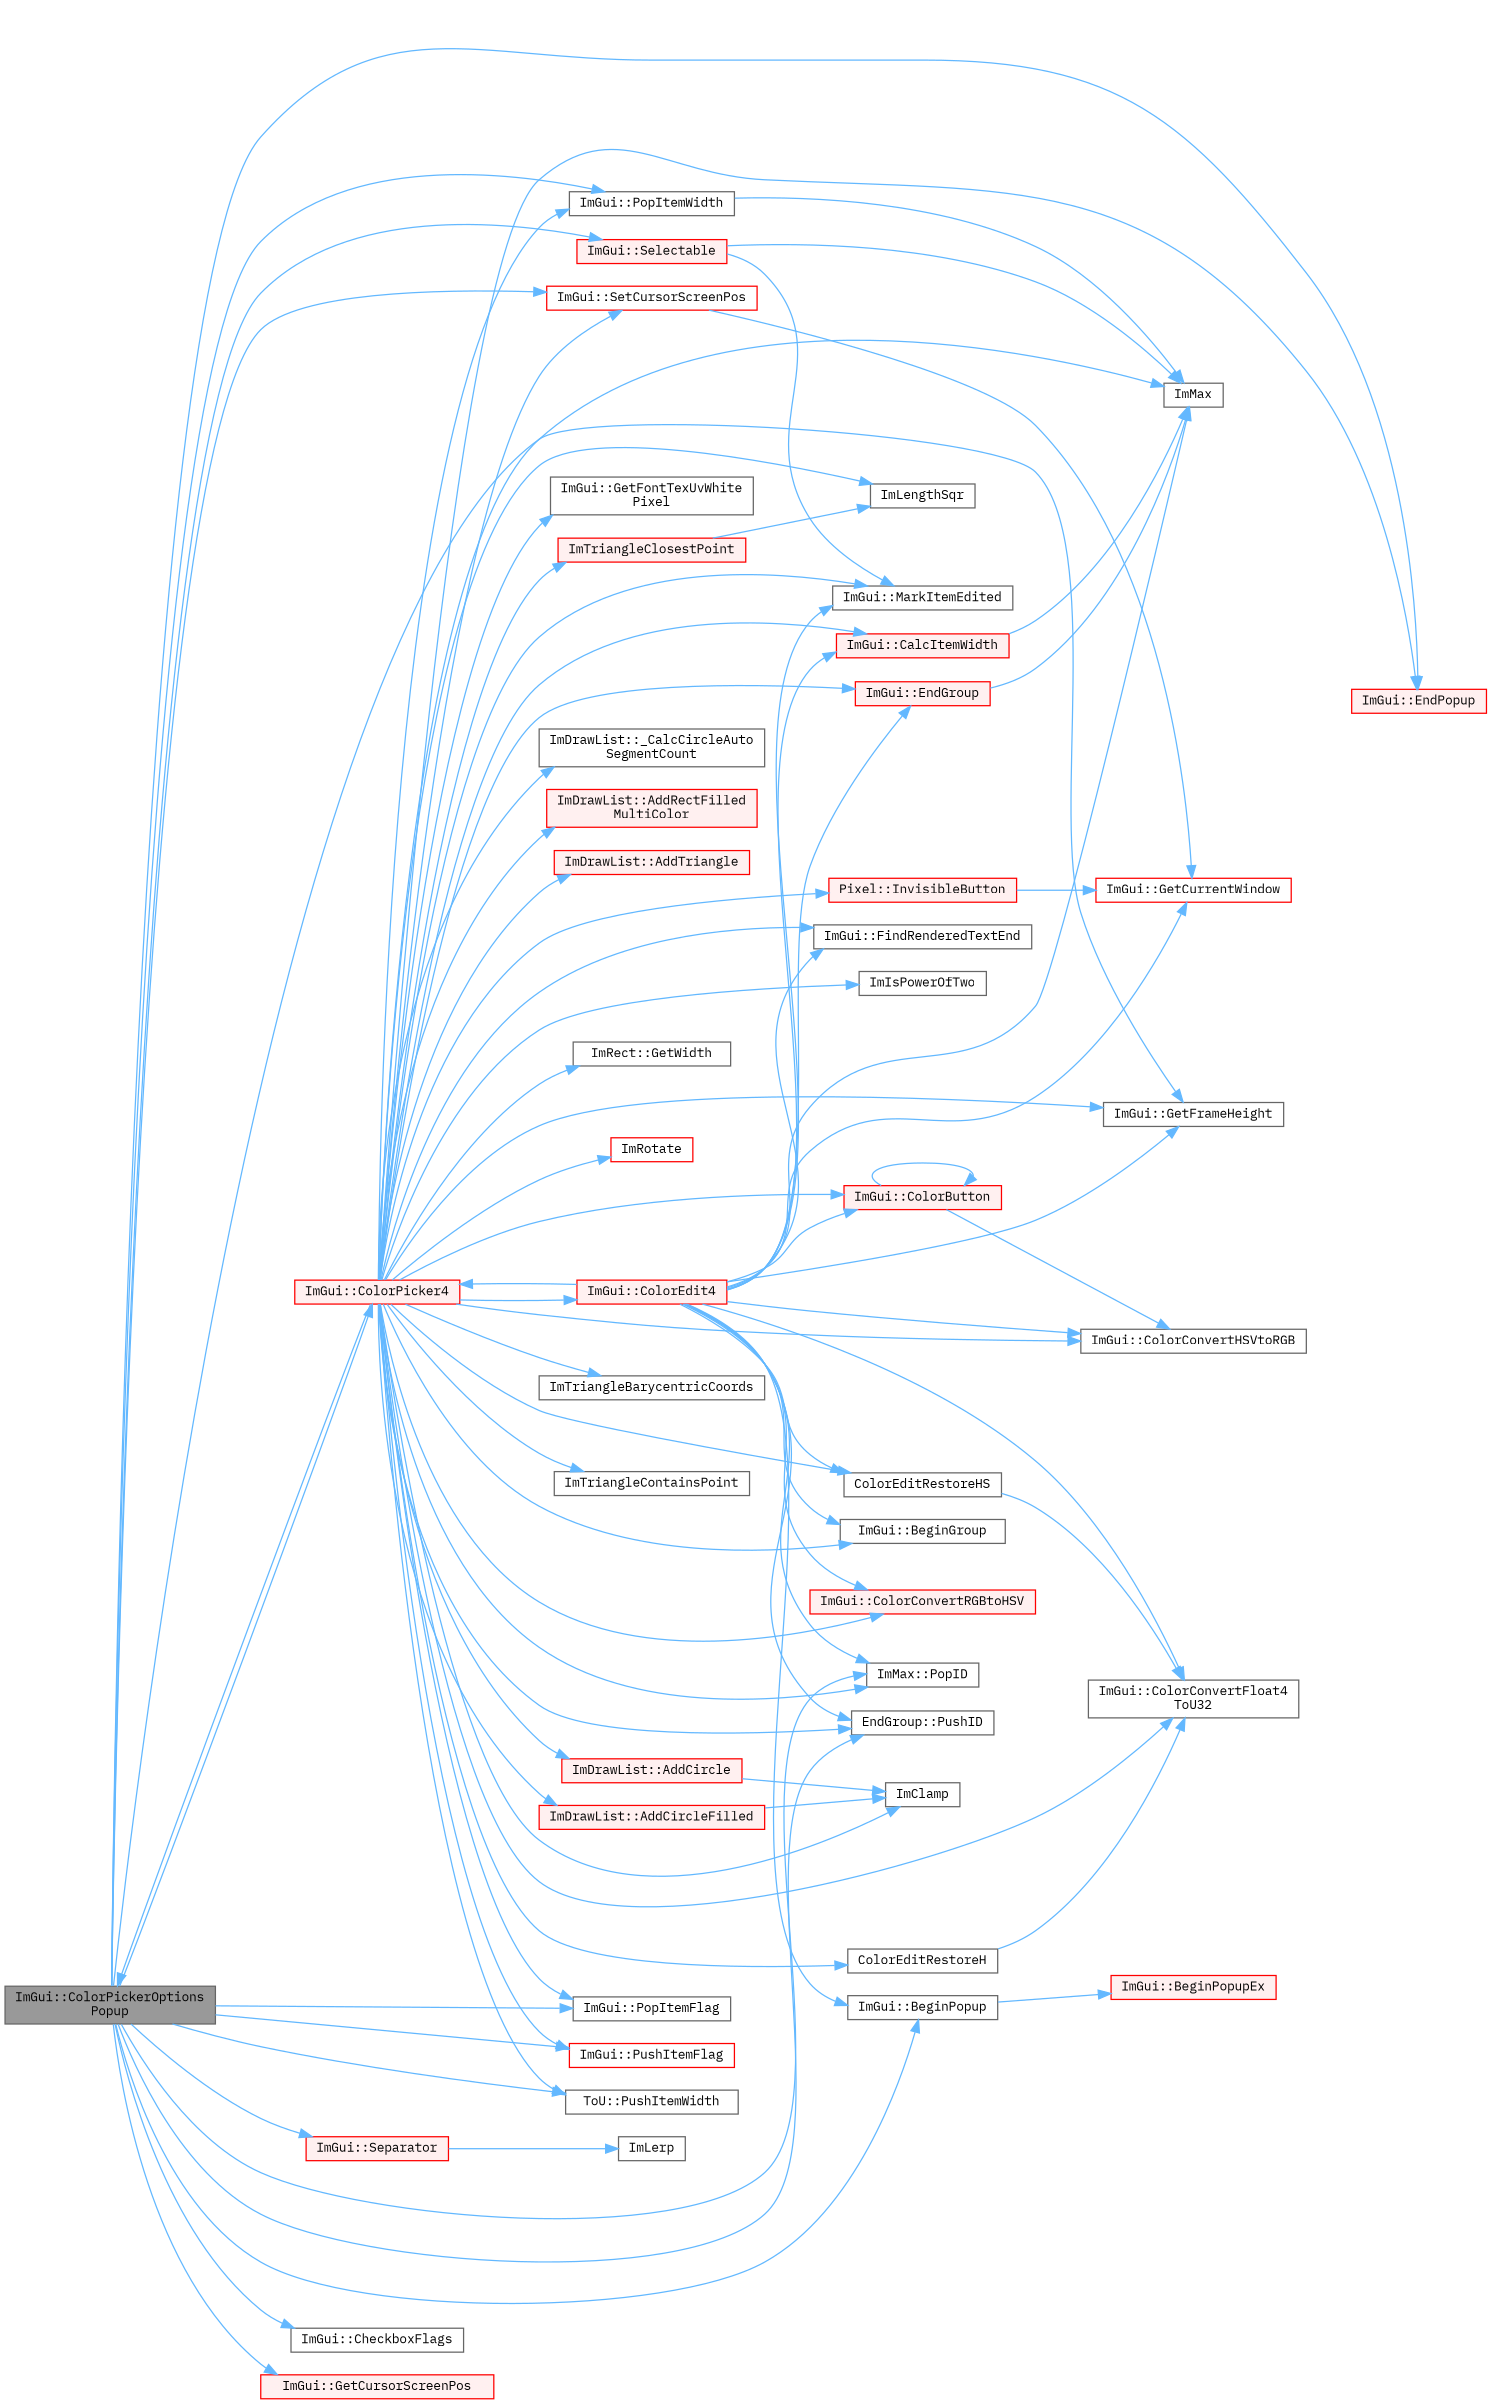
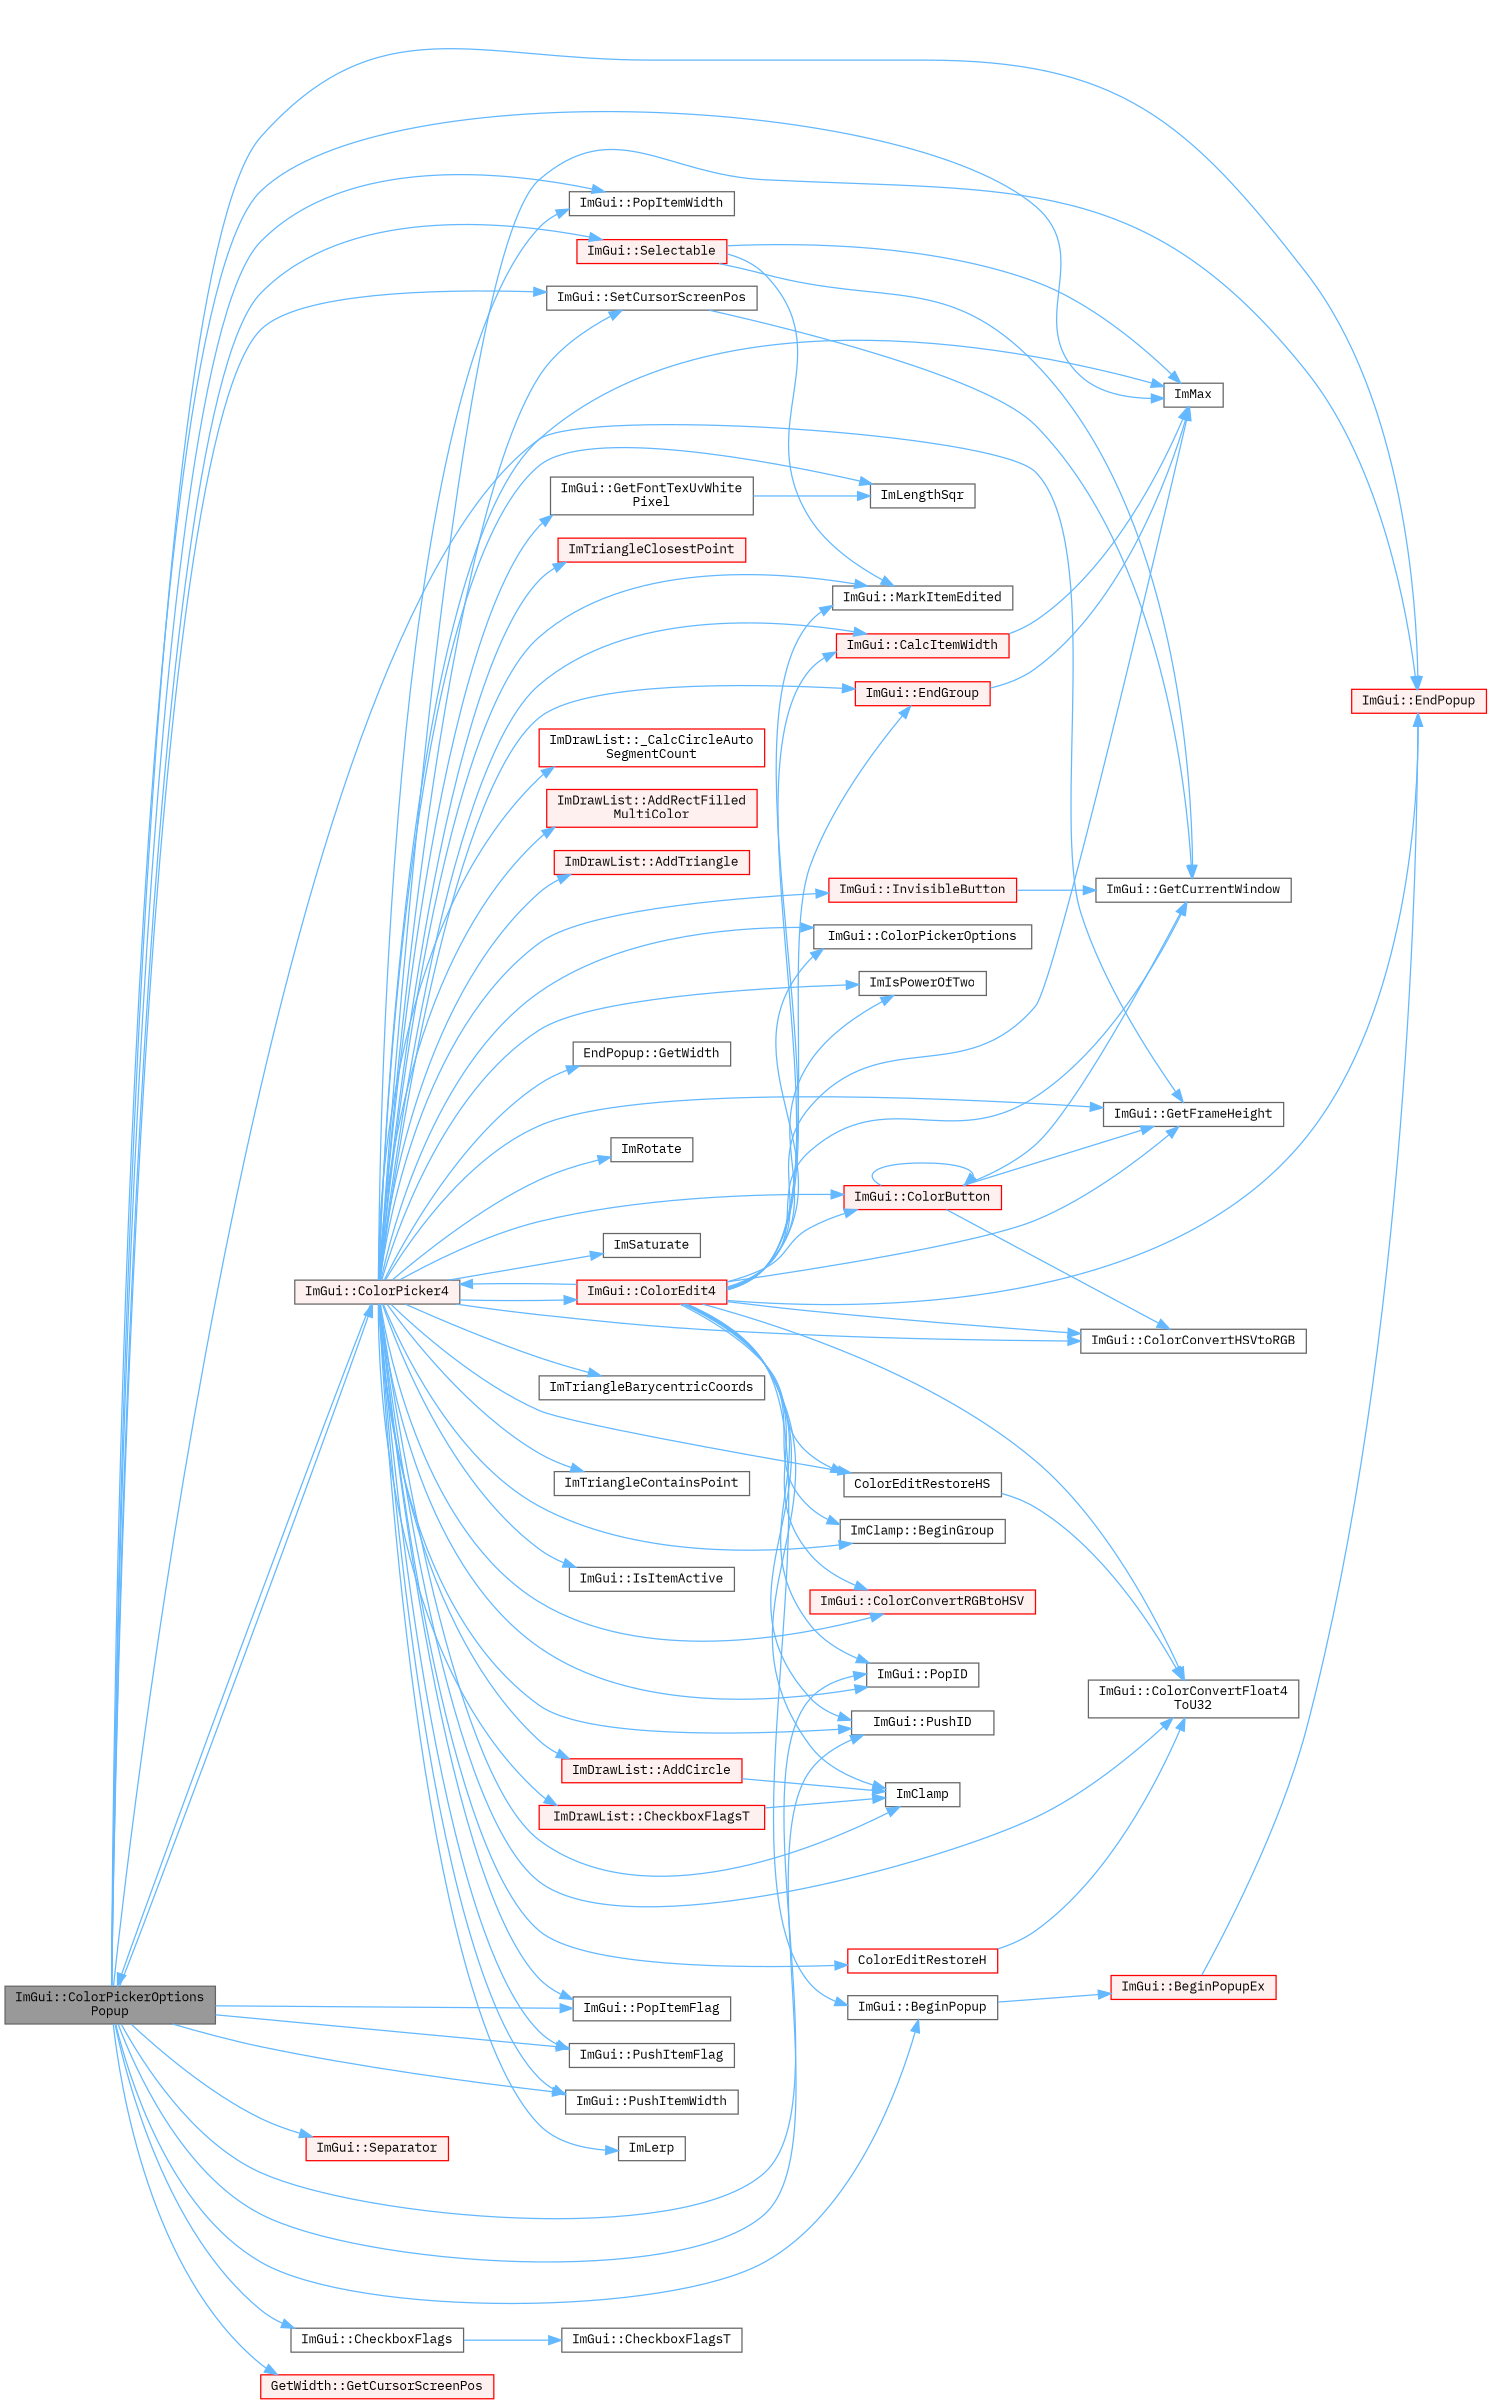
(981, 226) -> (228, 269)
(652, 298) -> (652, 298)
none -> (1094, 443)
(785, 523) -> (808, 496)
(652, 748) -> (652, 748)
(923, 890) -> (923, 890)
(1194, 890) -> (1194, 890)
(923, 937) -> (923, 937)
(652, 1054) -> (652, 1054)
none -> (808, 1065)
none -> (1092, 1069)
(652, 1150) -> (652, 1150)
none -> (1052, 1158)
none -> (1236, 1201)
none -> (652, 1245)
(377, 1292) -> (377, 1292)
none -> (1375, 1364)
(923, 1531) -> (923, 1531)
none -> (786, 1544)
none -> (652, 1579)
(923, 1675) -> (923, 1675)
(923, 1723) -> (923, 1723)
(652, 1817) -> (652, 1817)
(923, 1961) -> (923, 1961)
(652, 2055) -> (652, 2055)
(652, 2102) -> (652, 2102)
(527, 2149) -> (432, 1806)
none -> (652, 2340)
(377, 2387) -> (377, 2387)
